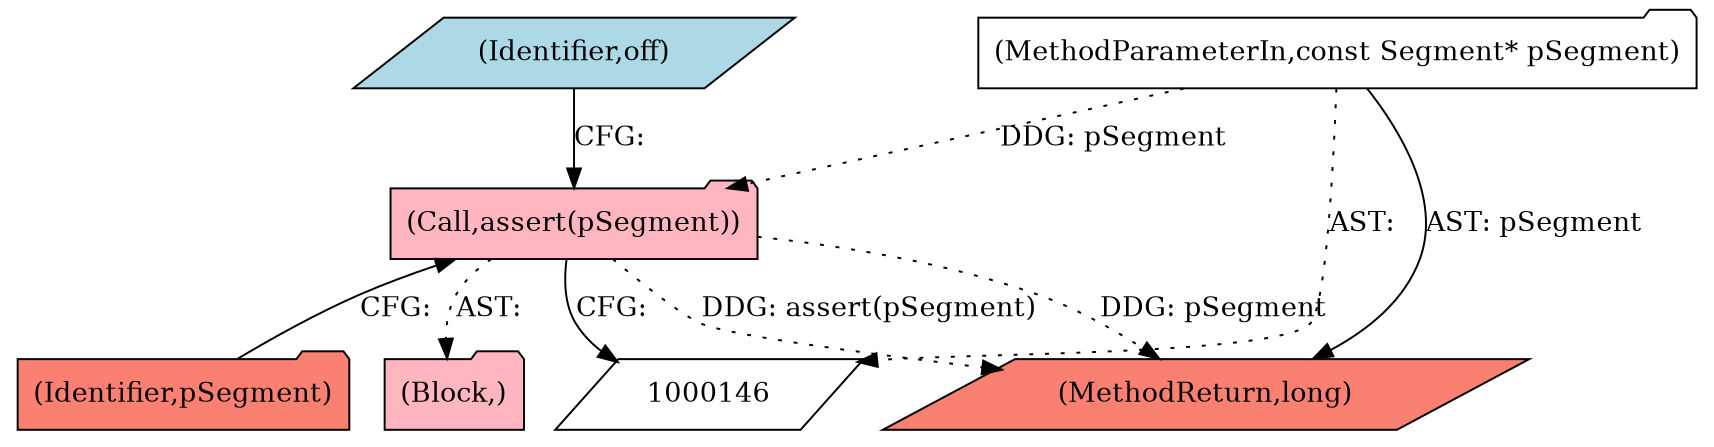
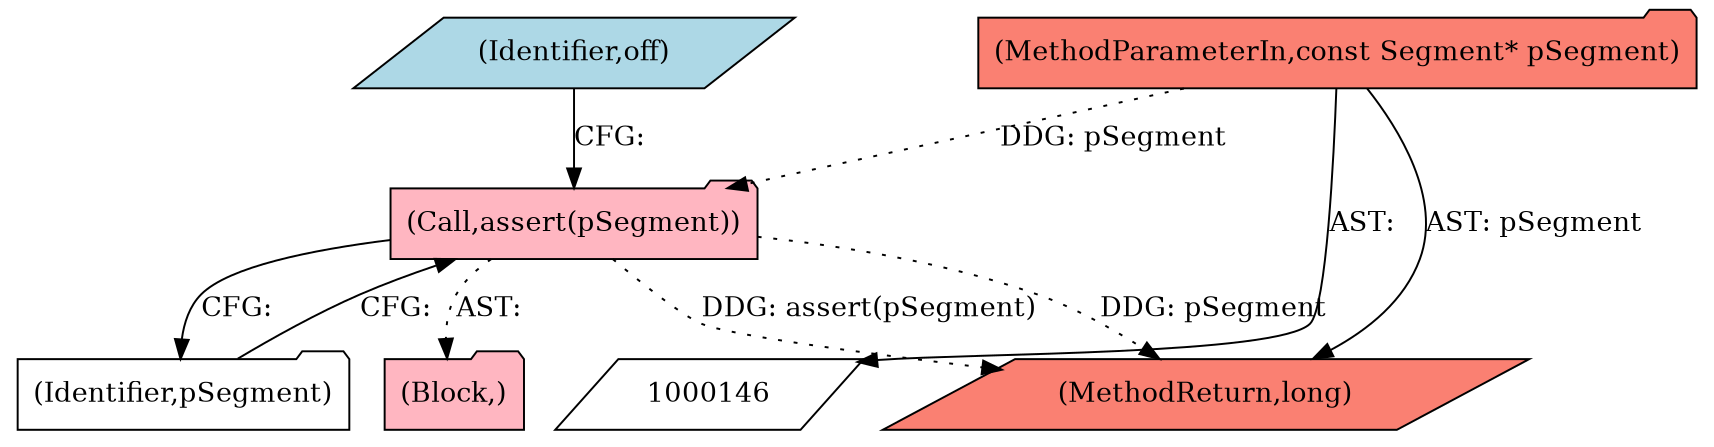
(1337, 53) -> (1337, 53)
(570, 311) -> (268, 263)
(1214, 344) -> (1214, 344)
(183, 394) -> (183, 394)
